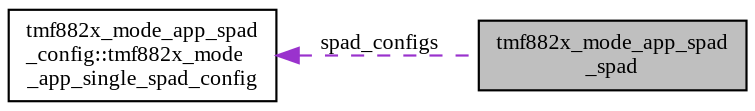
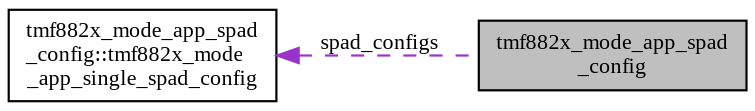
(613, 55) -> (613, 55)
